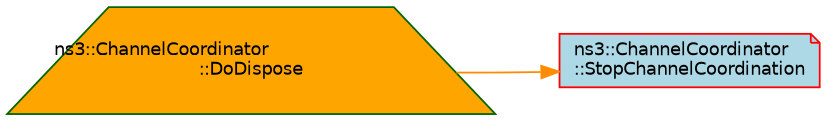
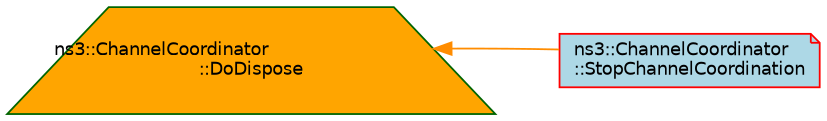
(499, 73) -> (505, 49)
